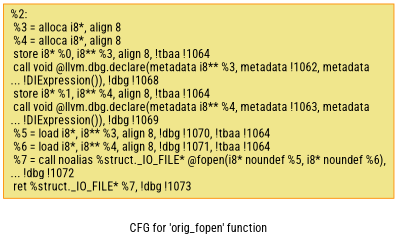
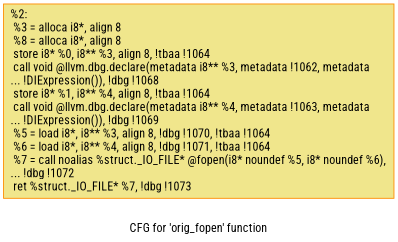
(66, 41) -> (66, 41)
